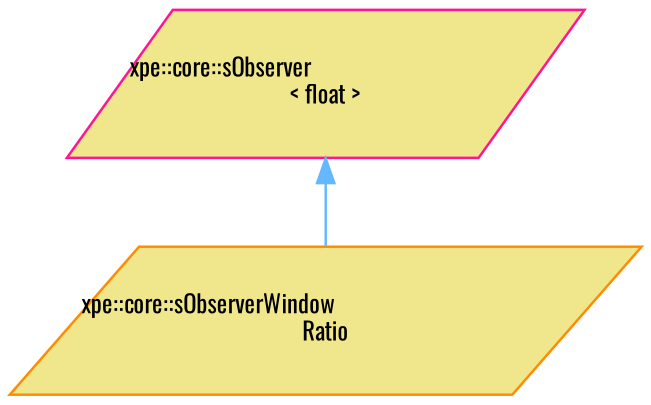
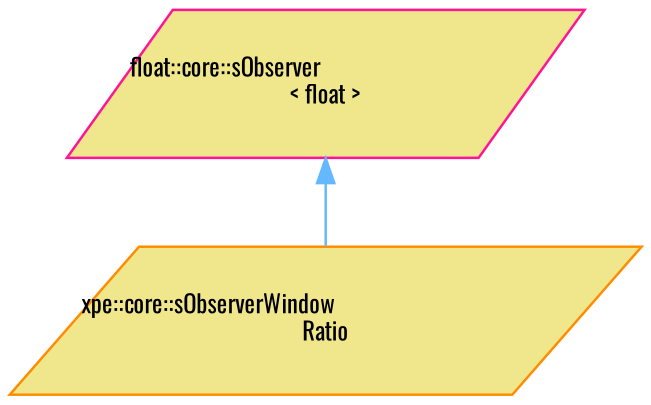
(326, 84) -> (326, 84)
